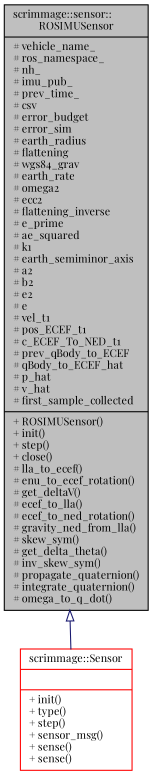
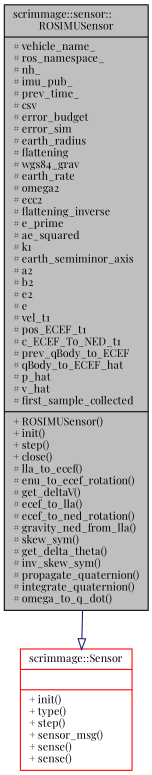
(70, 635) -> (82, 624)
